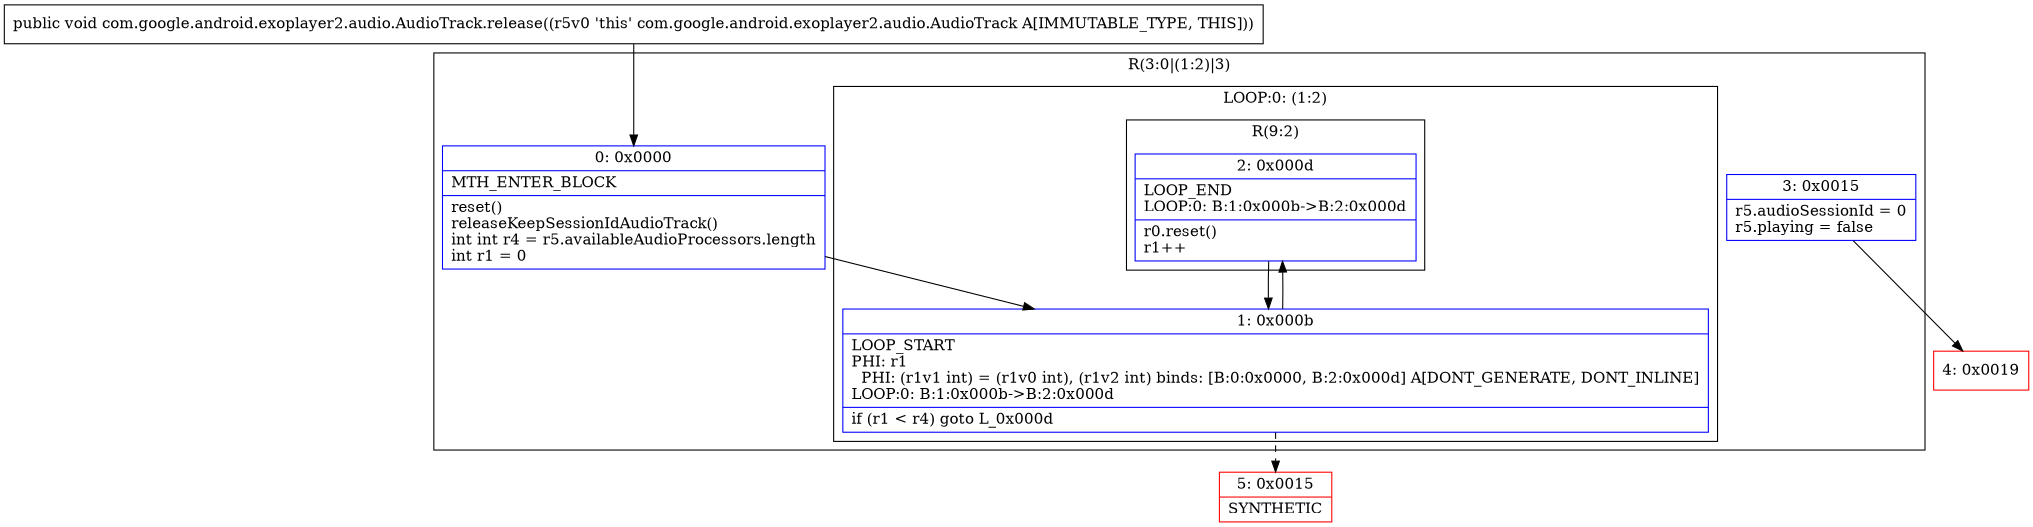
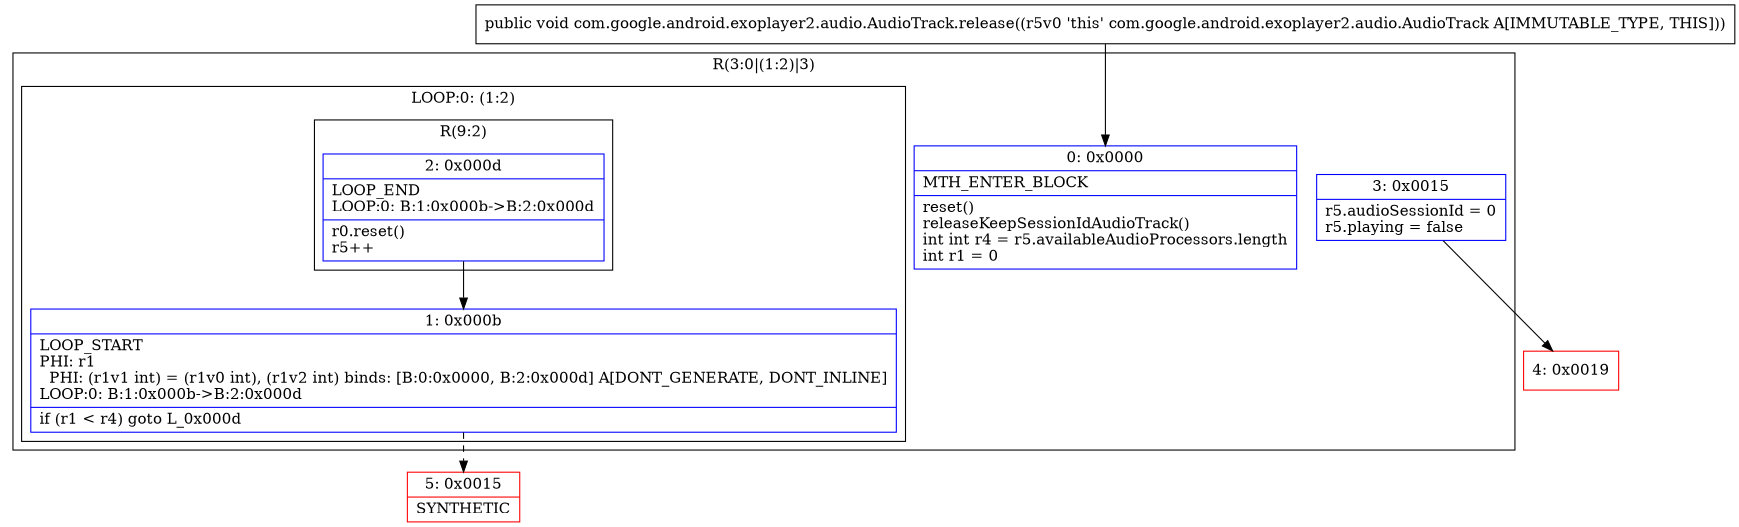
(1165, 248) -> (353, 248)
(924, 281) -> none
(1283, 291) -> none
